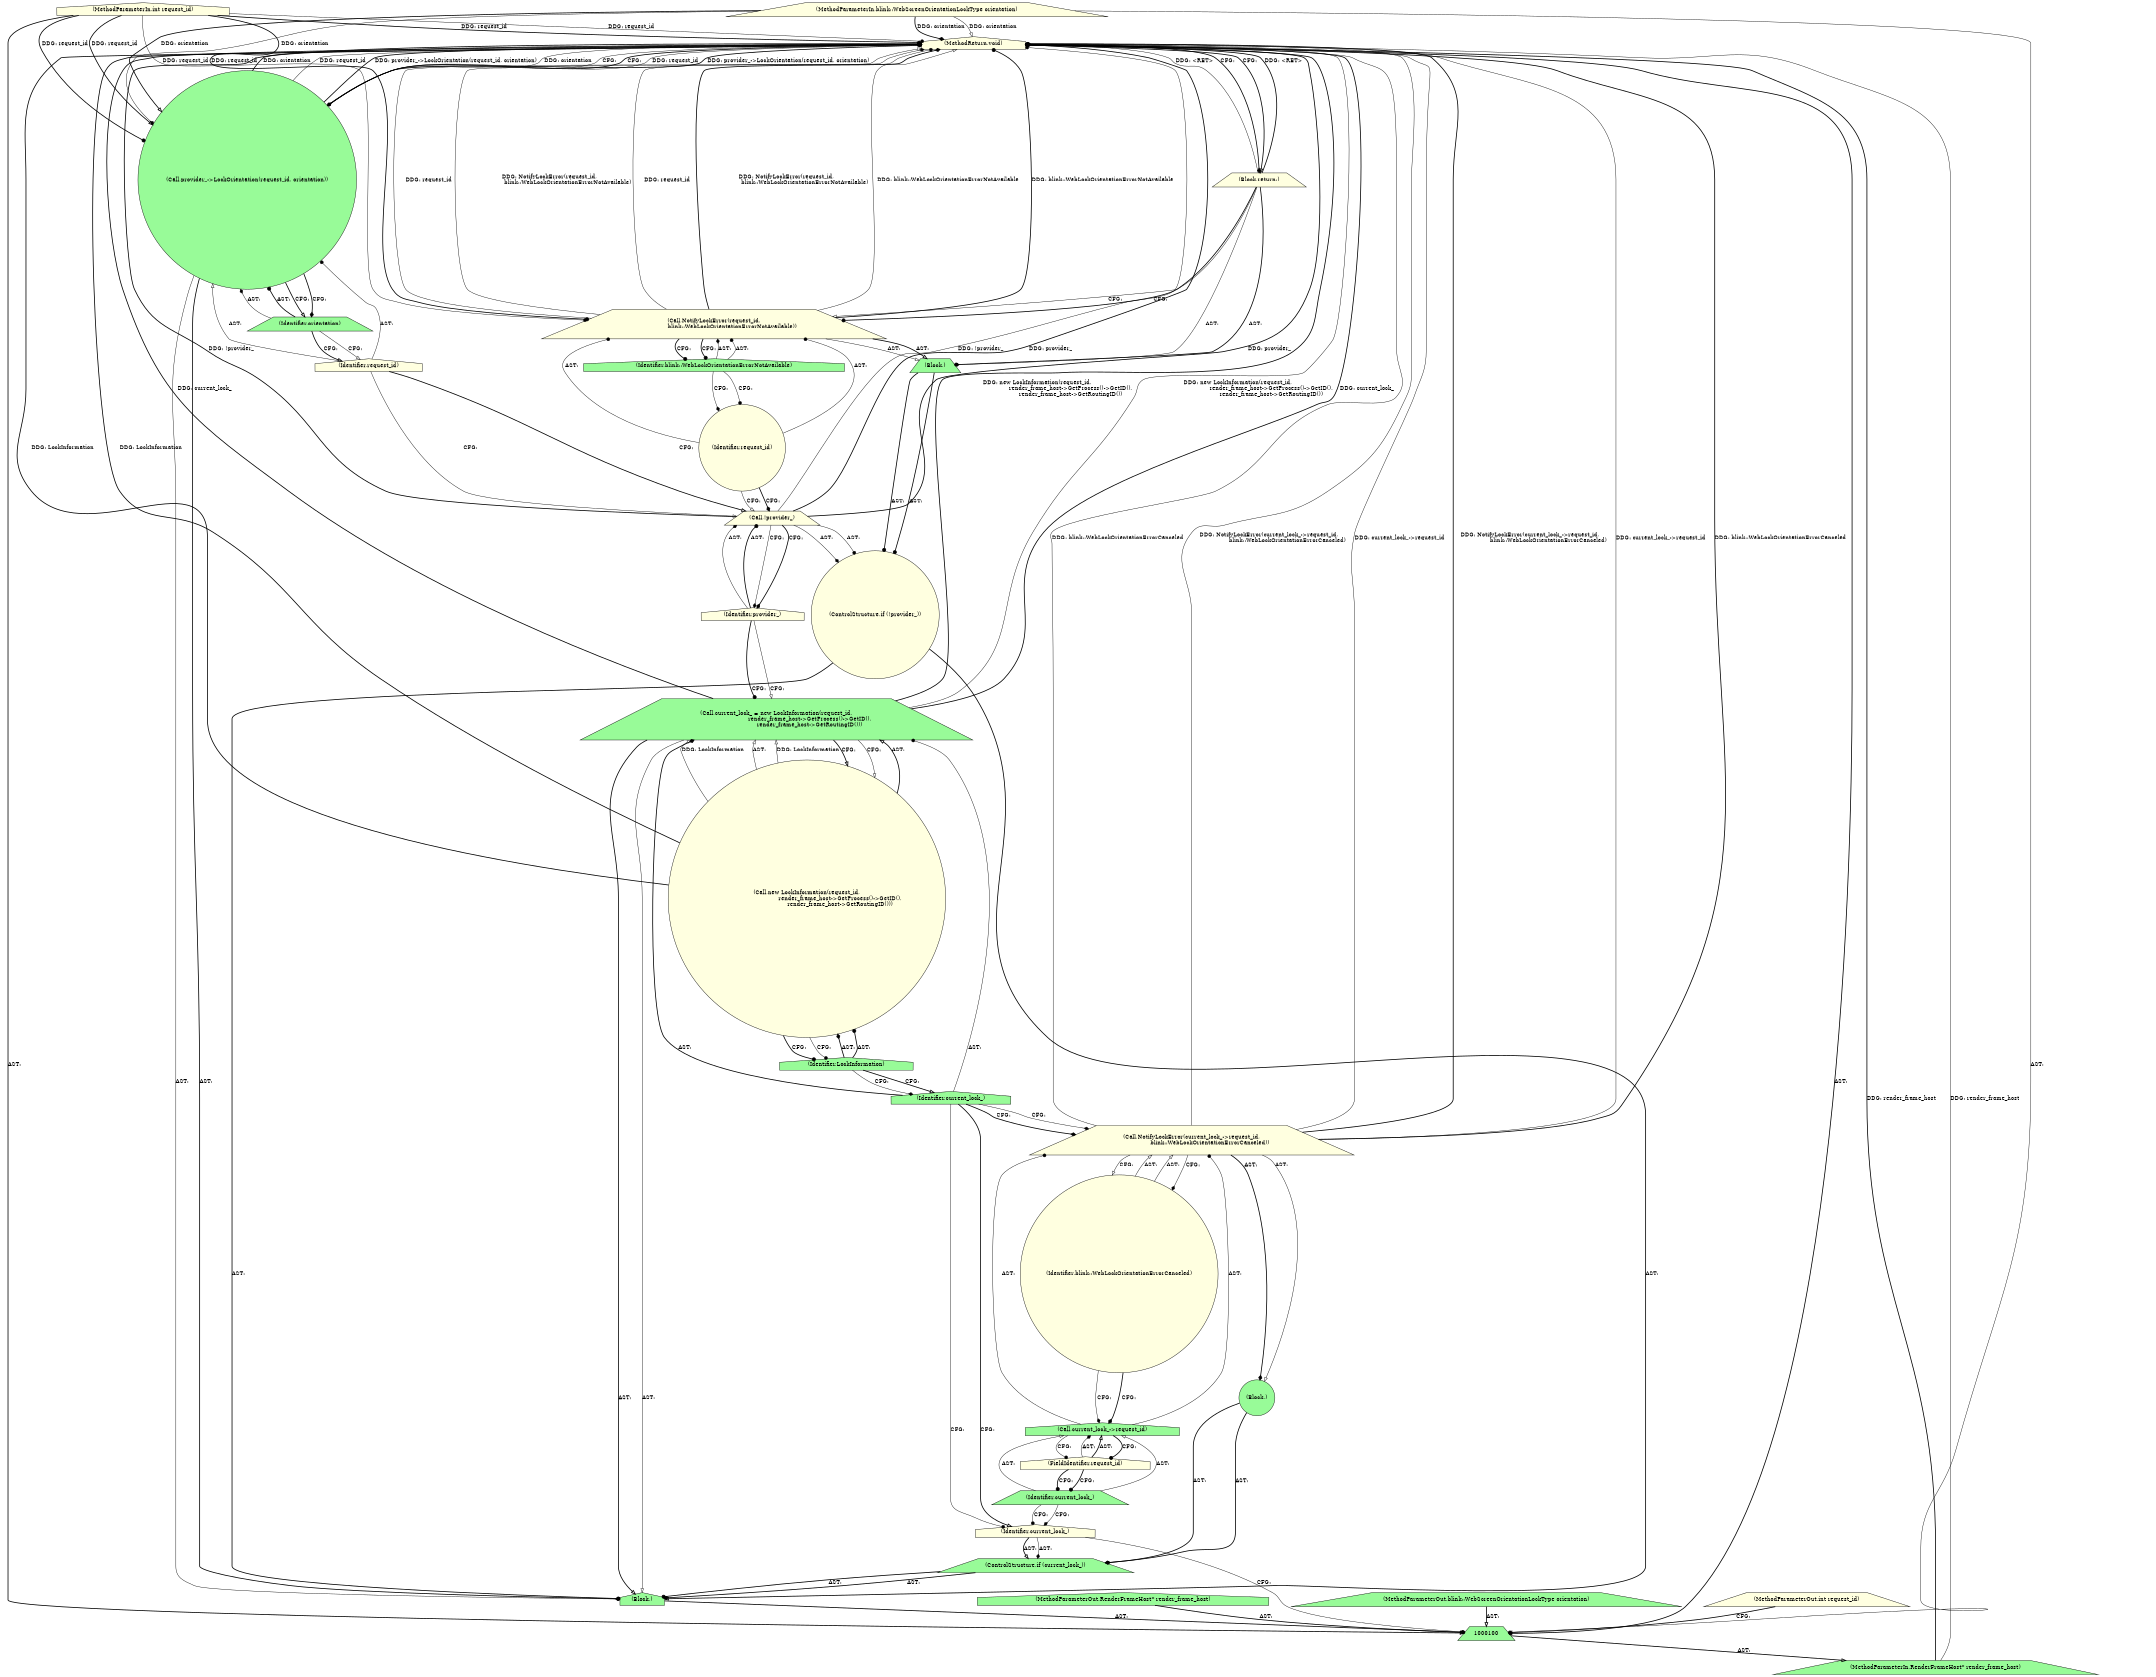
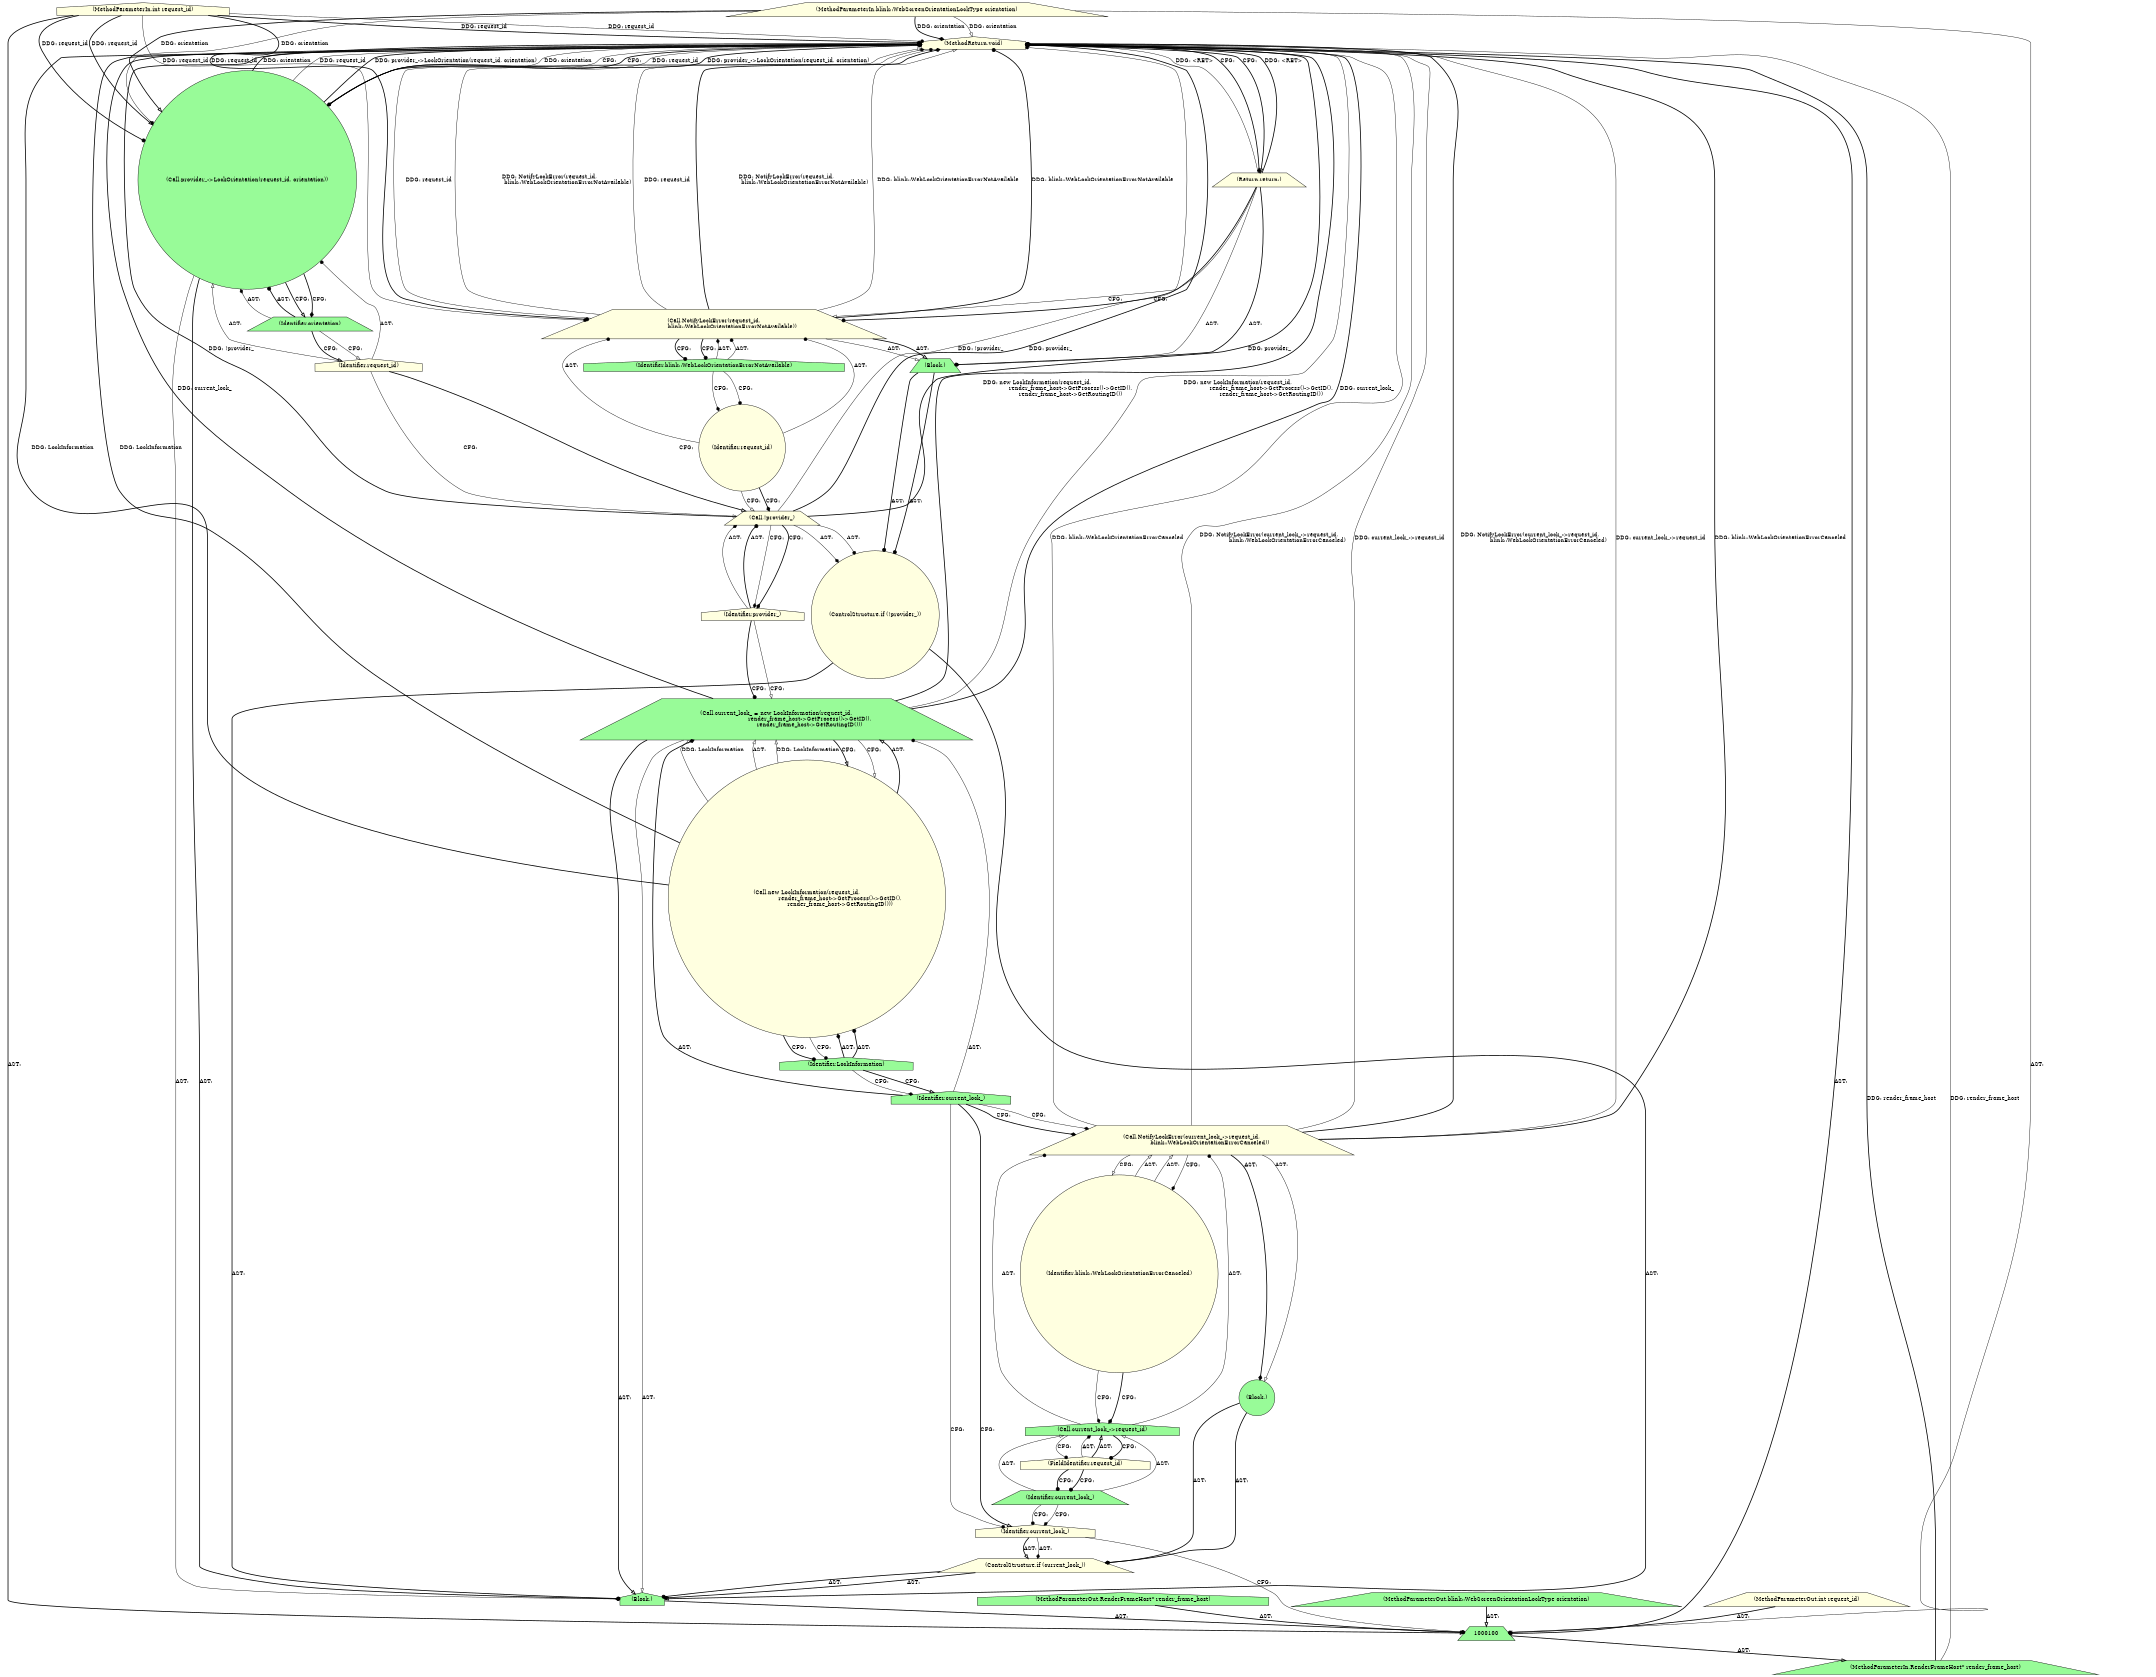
(1259, 180) -> (1259, 180)
(1036, 1566) -> (1036, 1566)
(1744, 1617) -> (1744, 1617)
